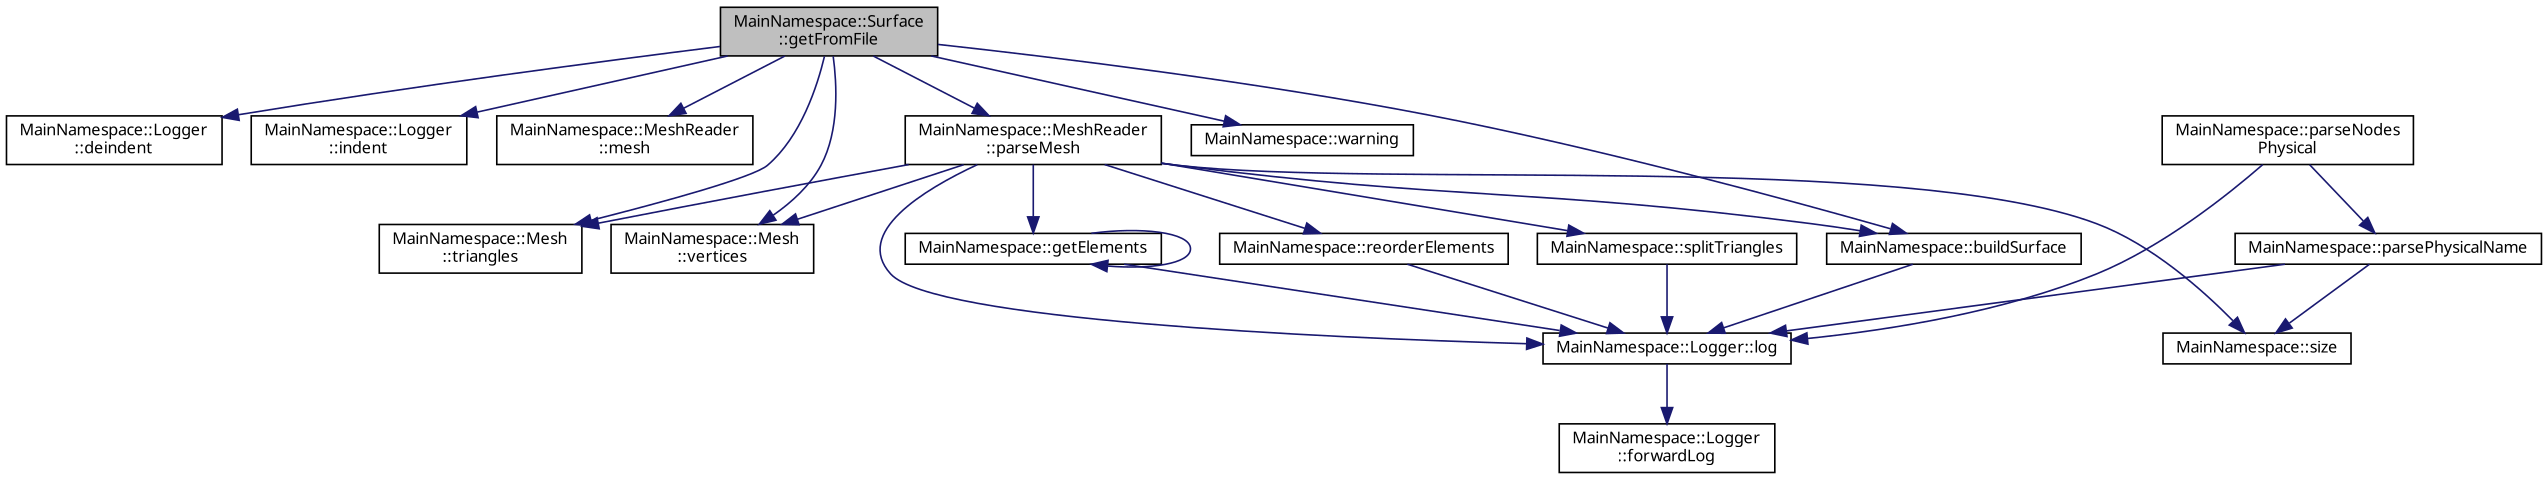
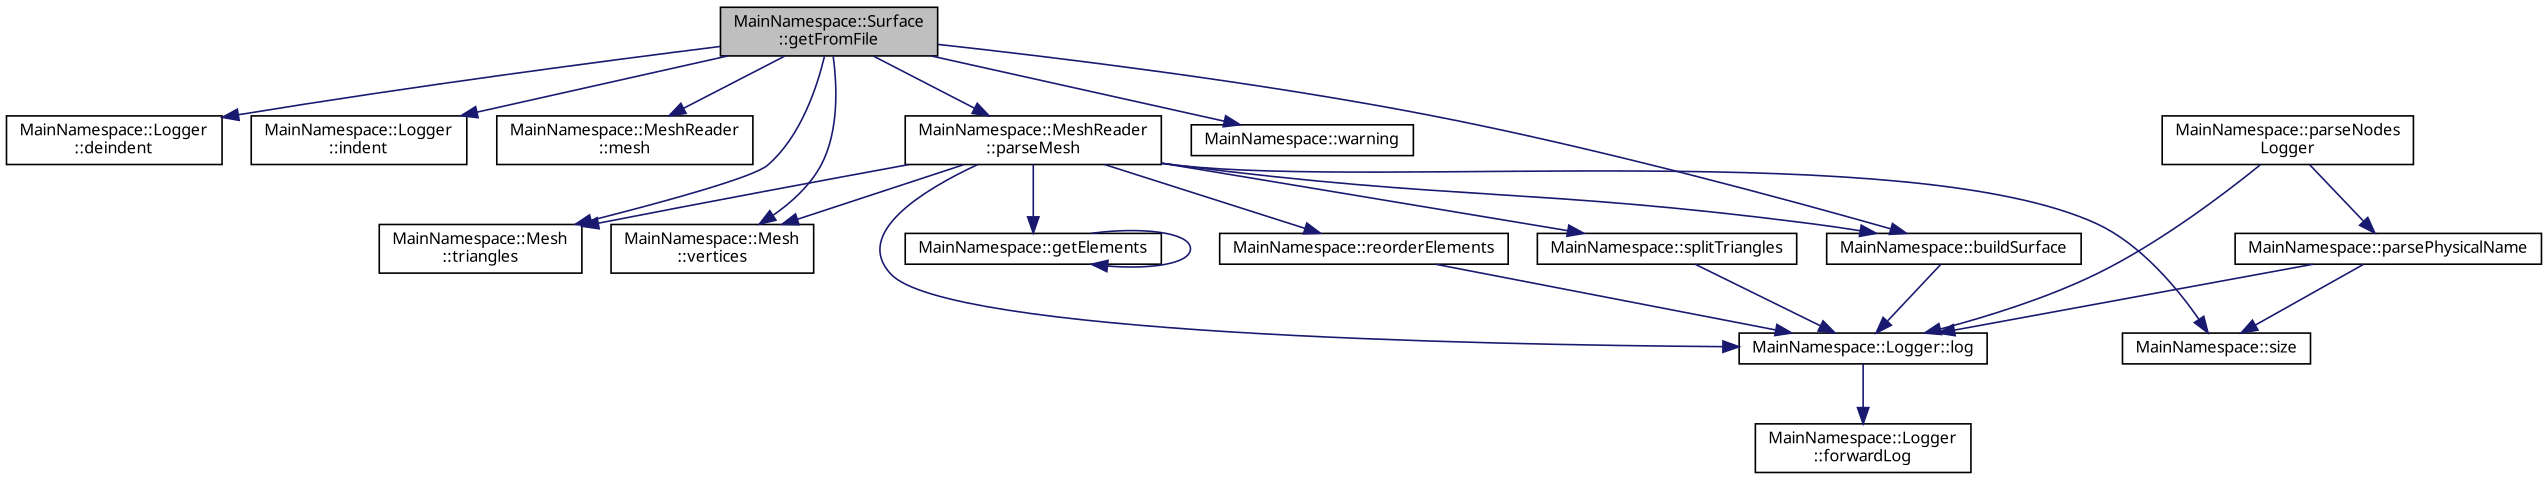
(2288, 140) -> (2288, 140)
(1342, 297) -> none
